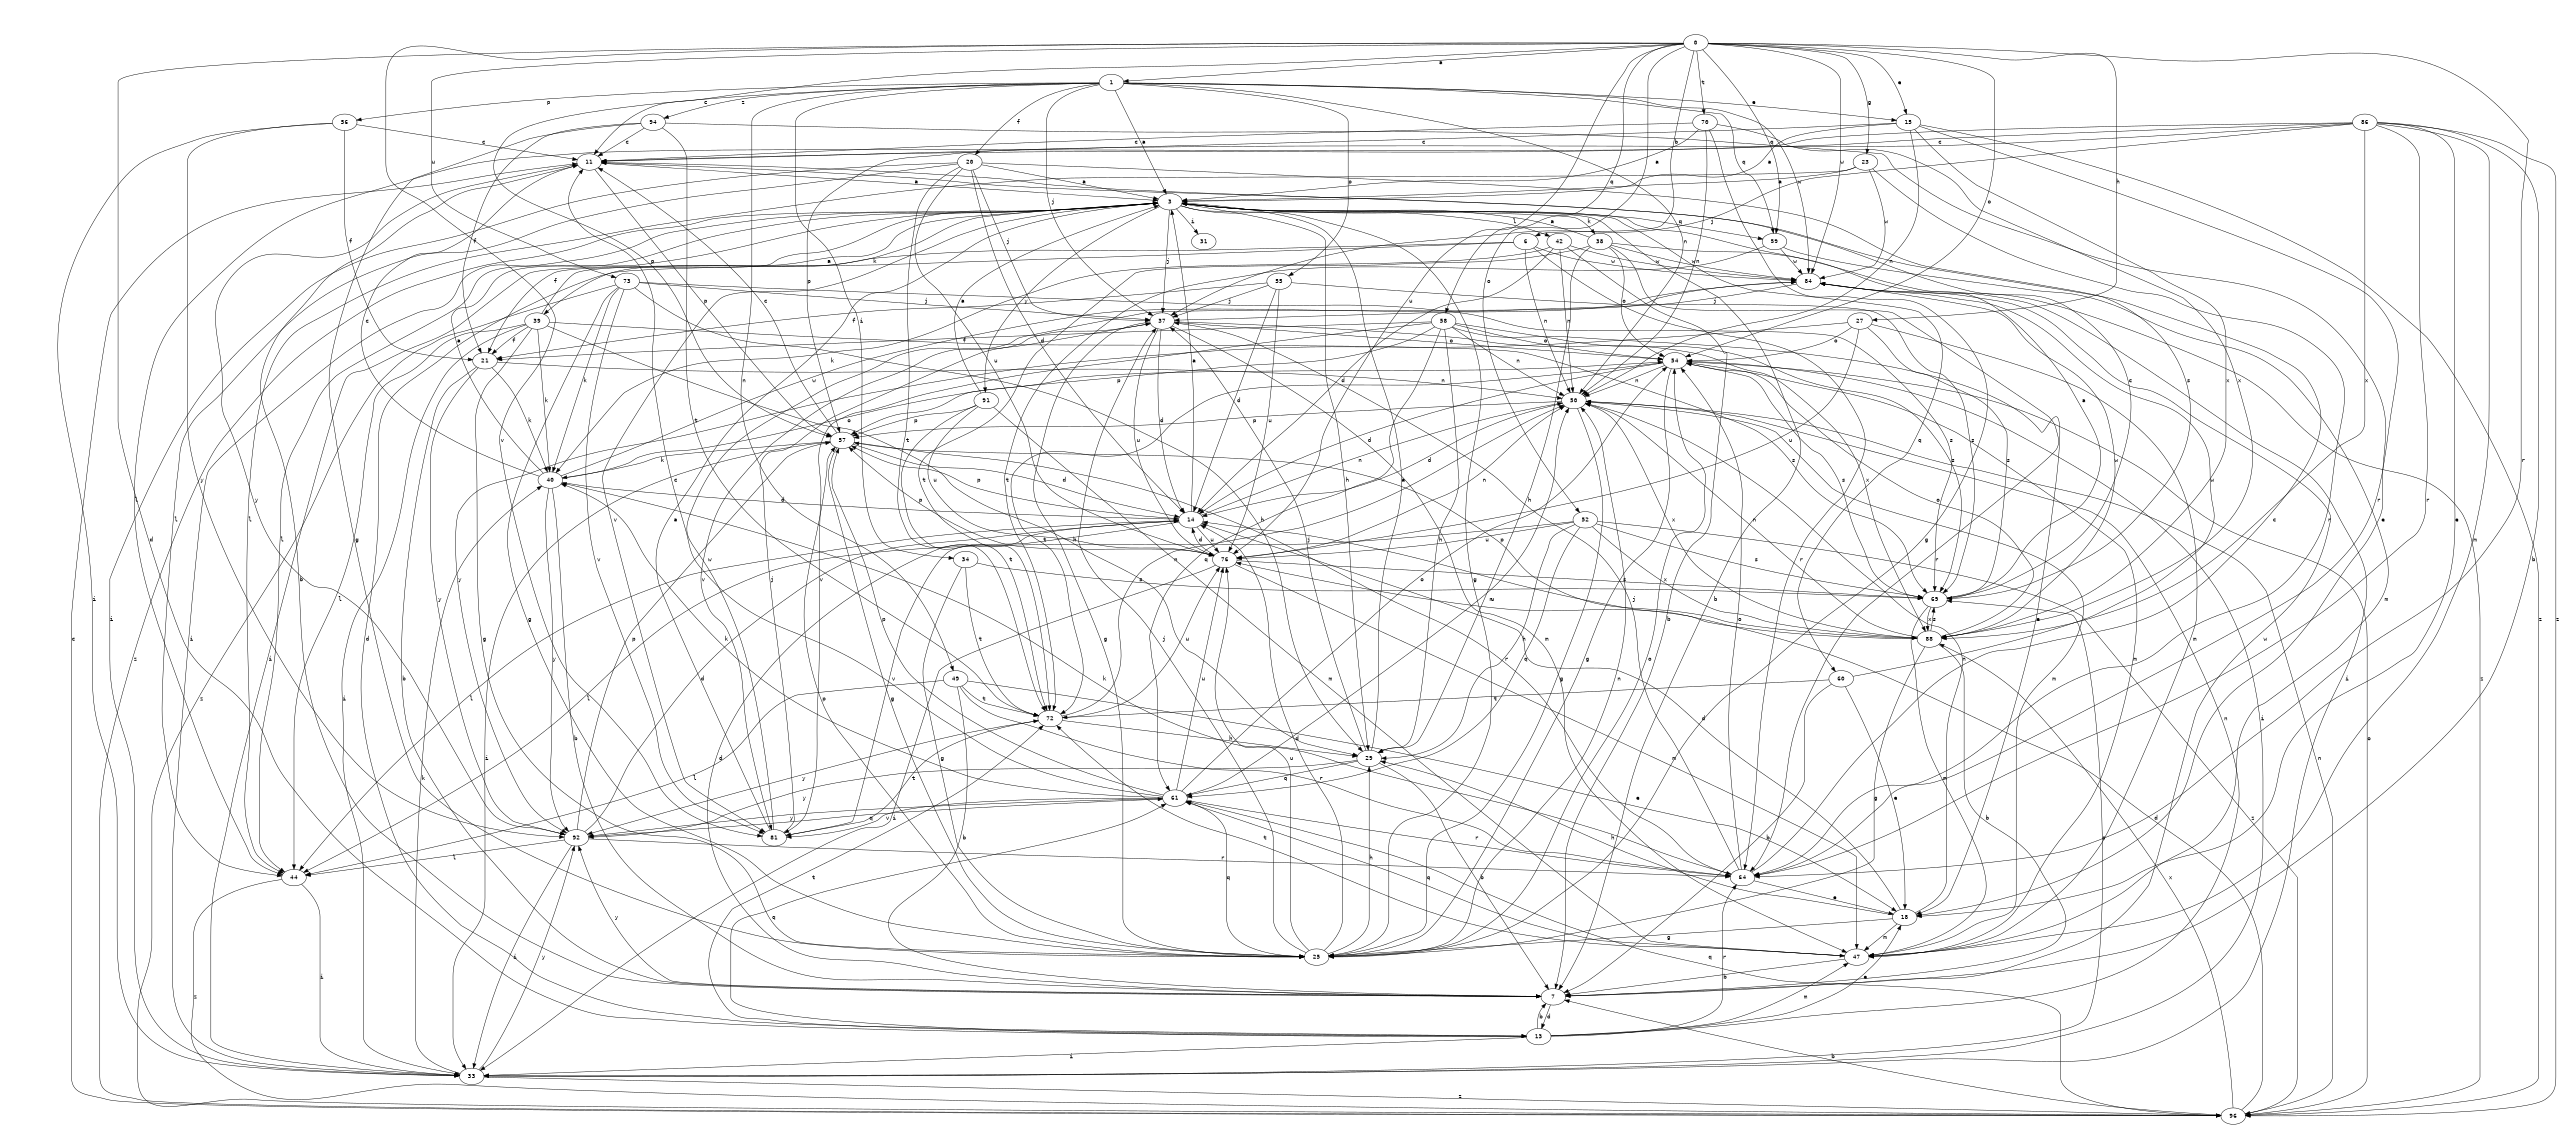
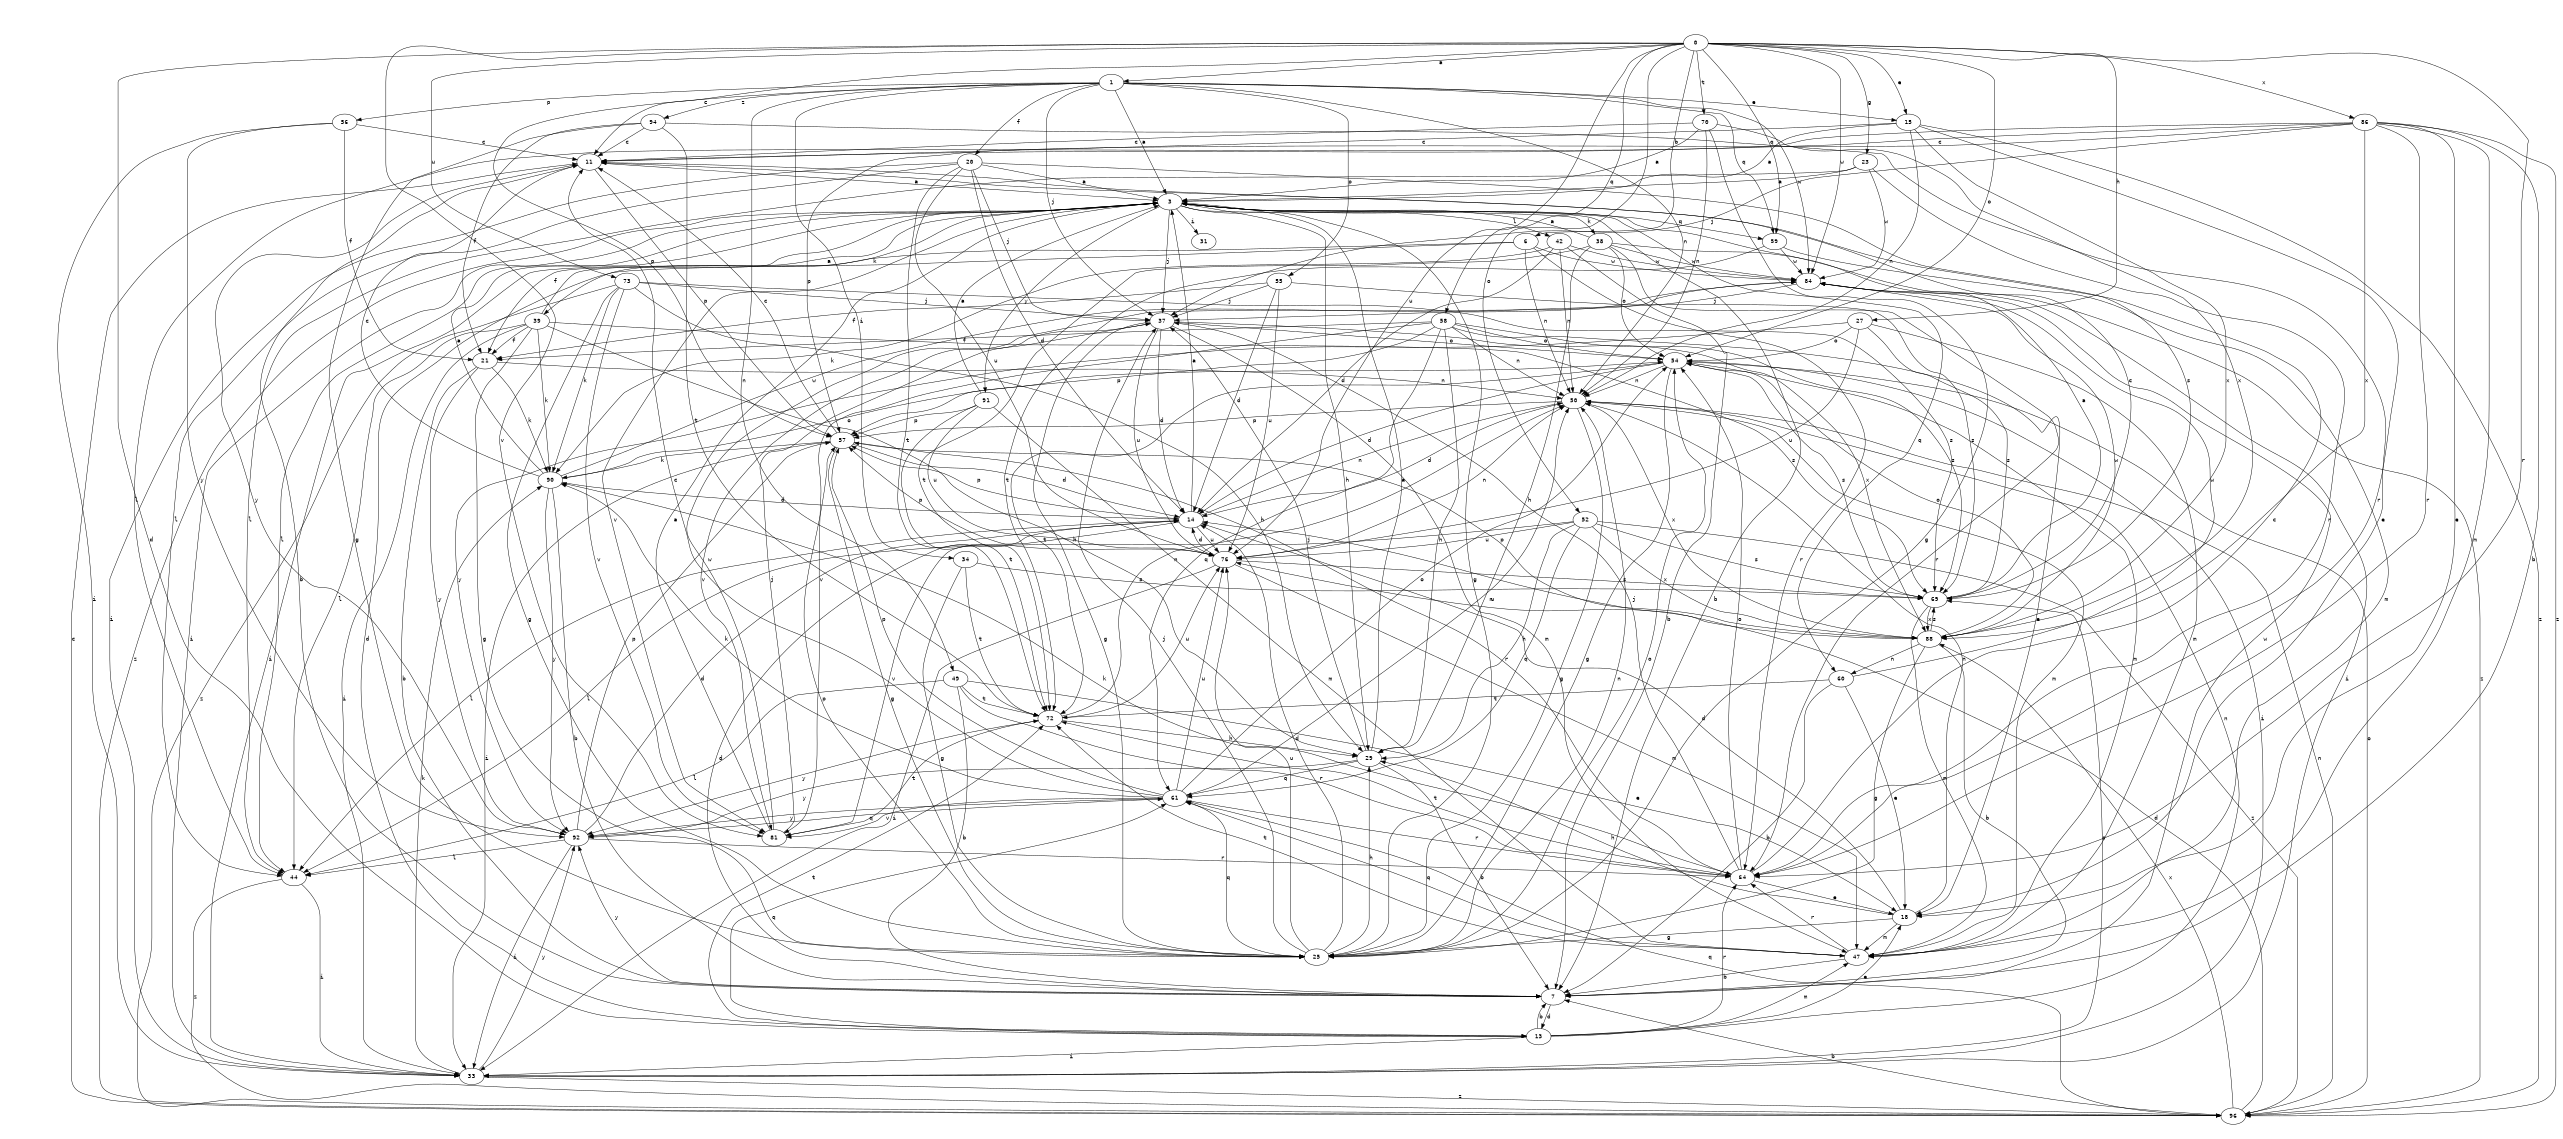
none -> (2146, 63)
(550, 480) -> (550, 480)
(1759, 533) -> (1887, 658)
none -> (1400, 793)
none -> (1802, 919)
